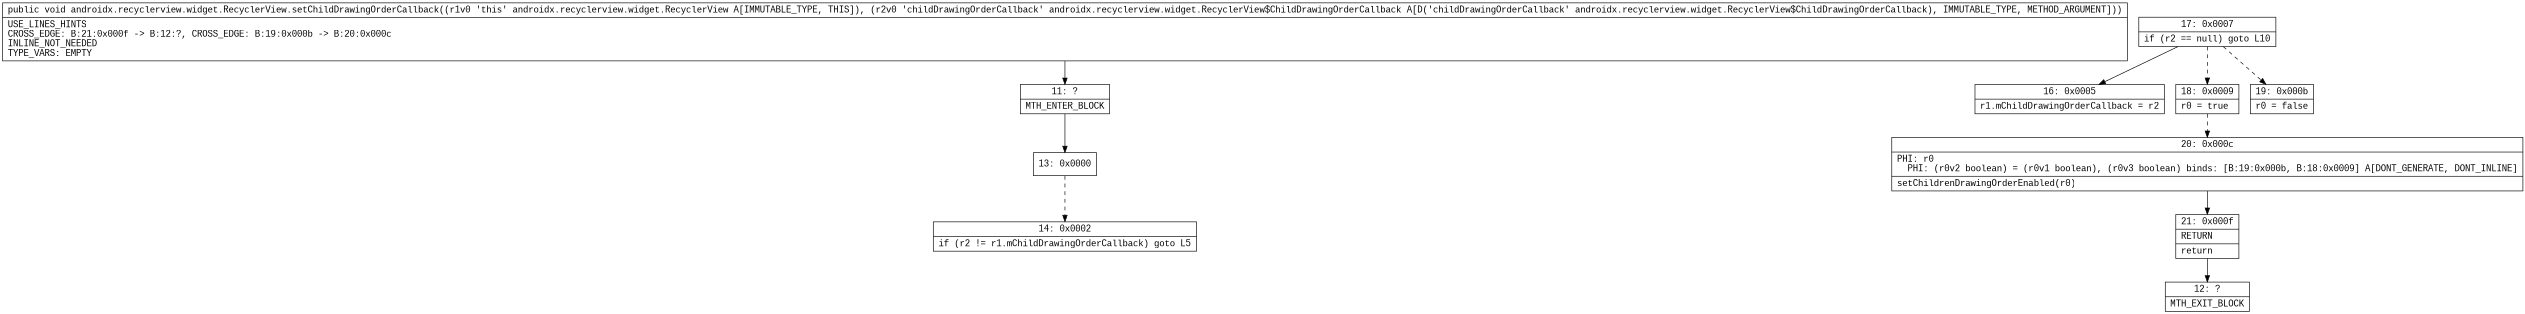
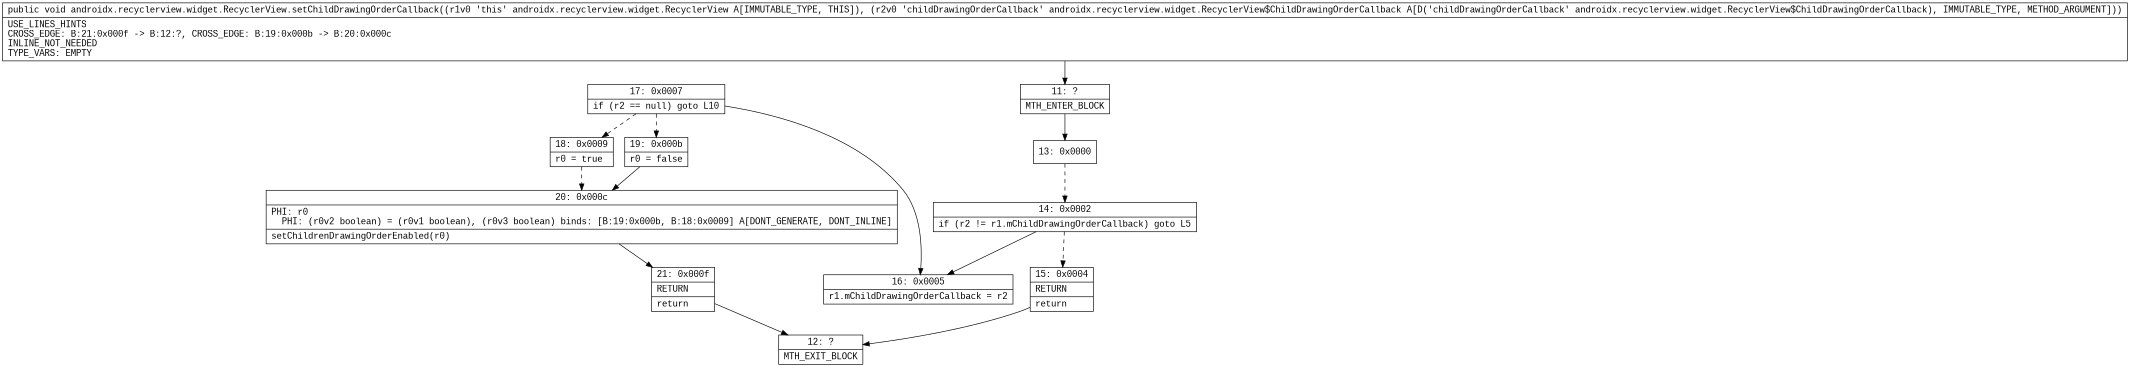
none -> (628, 176)
none -> (995, 252)
none -> (1062, 289)
